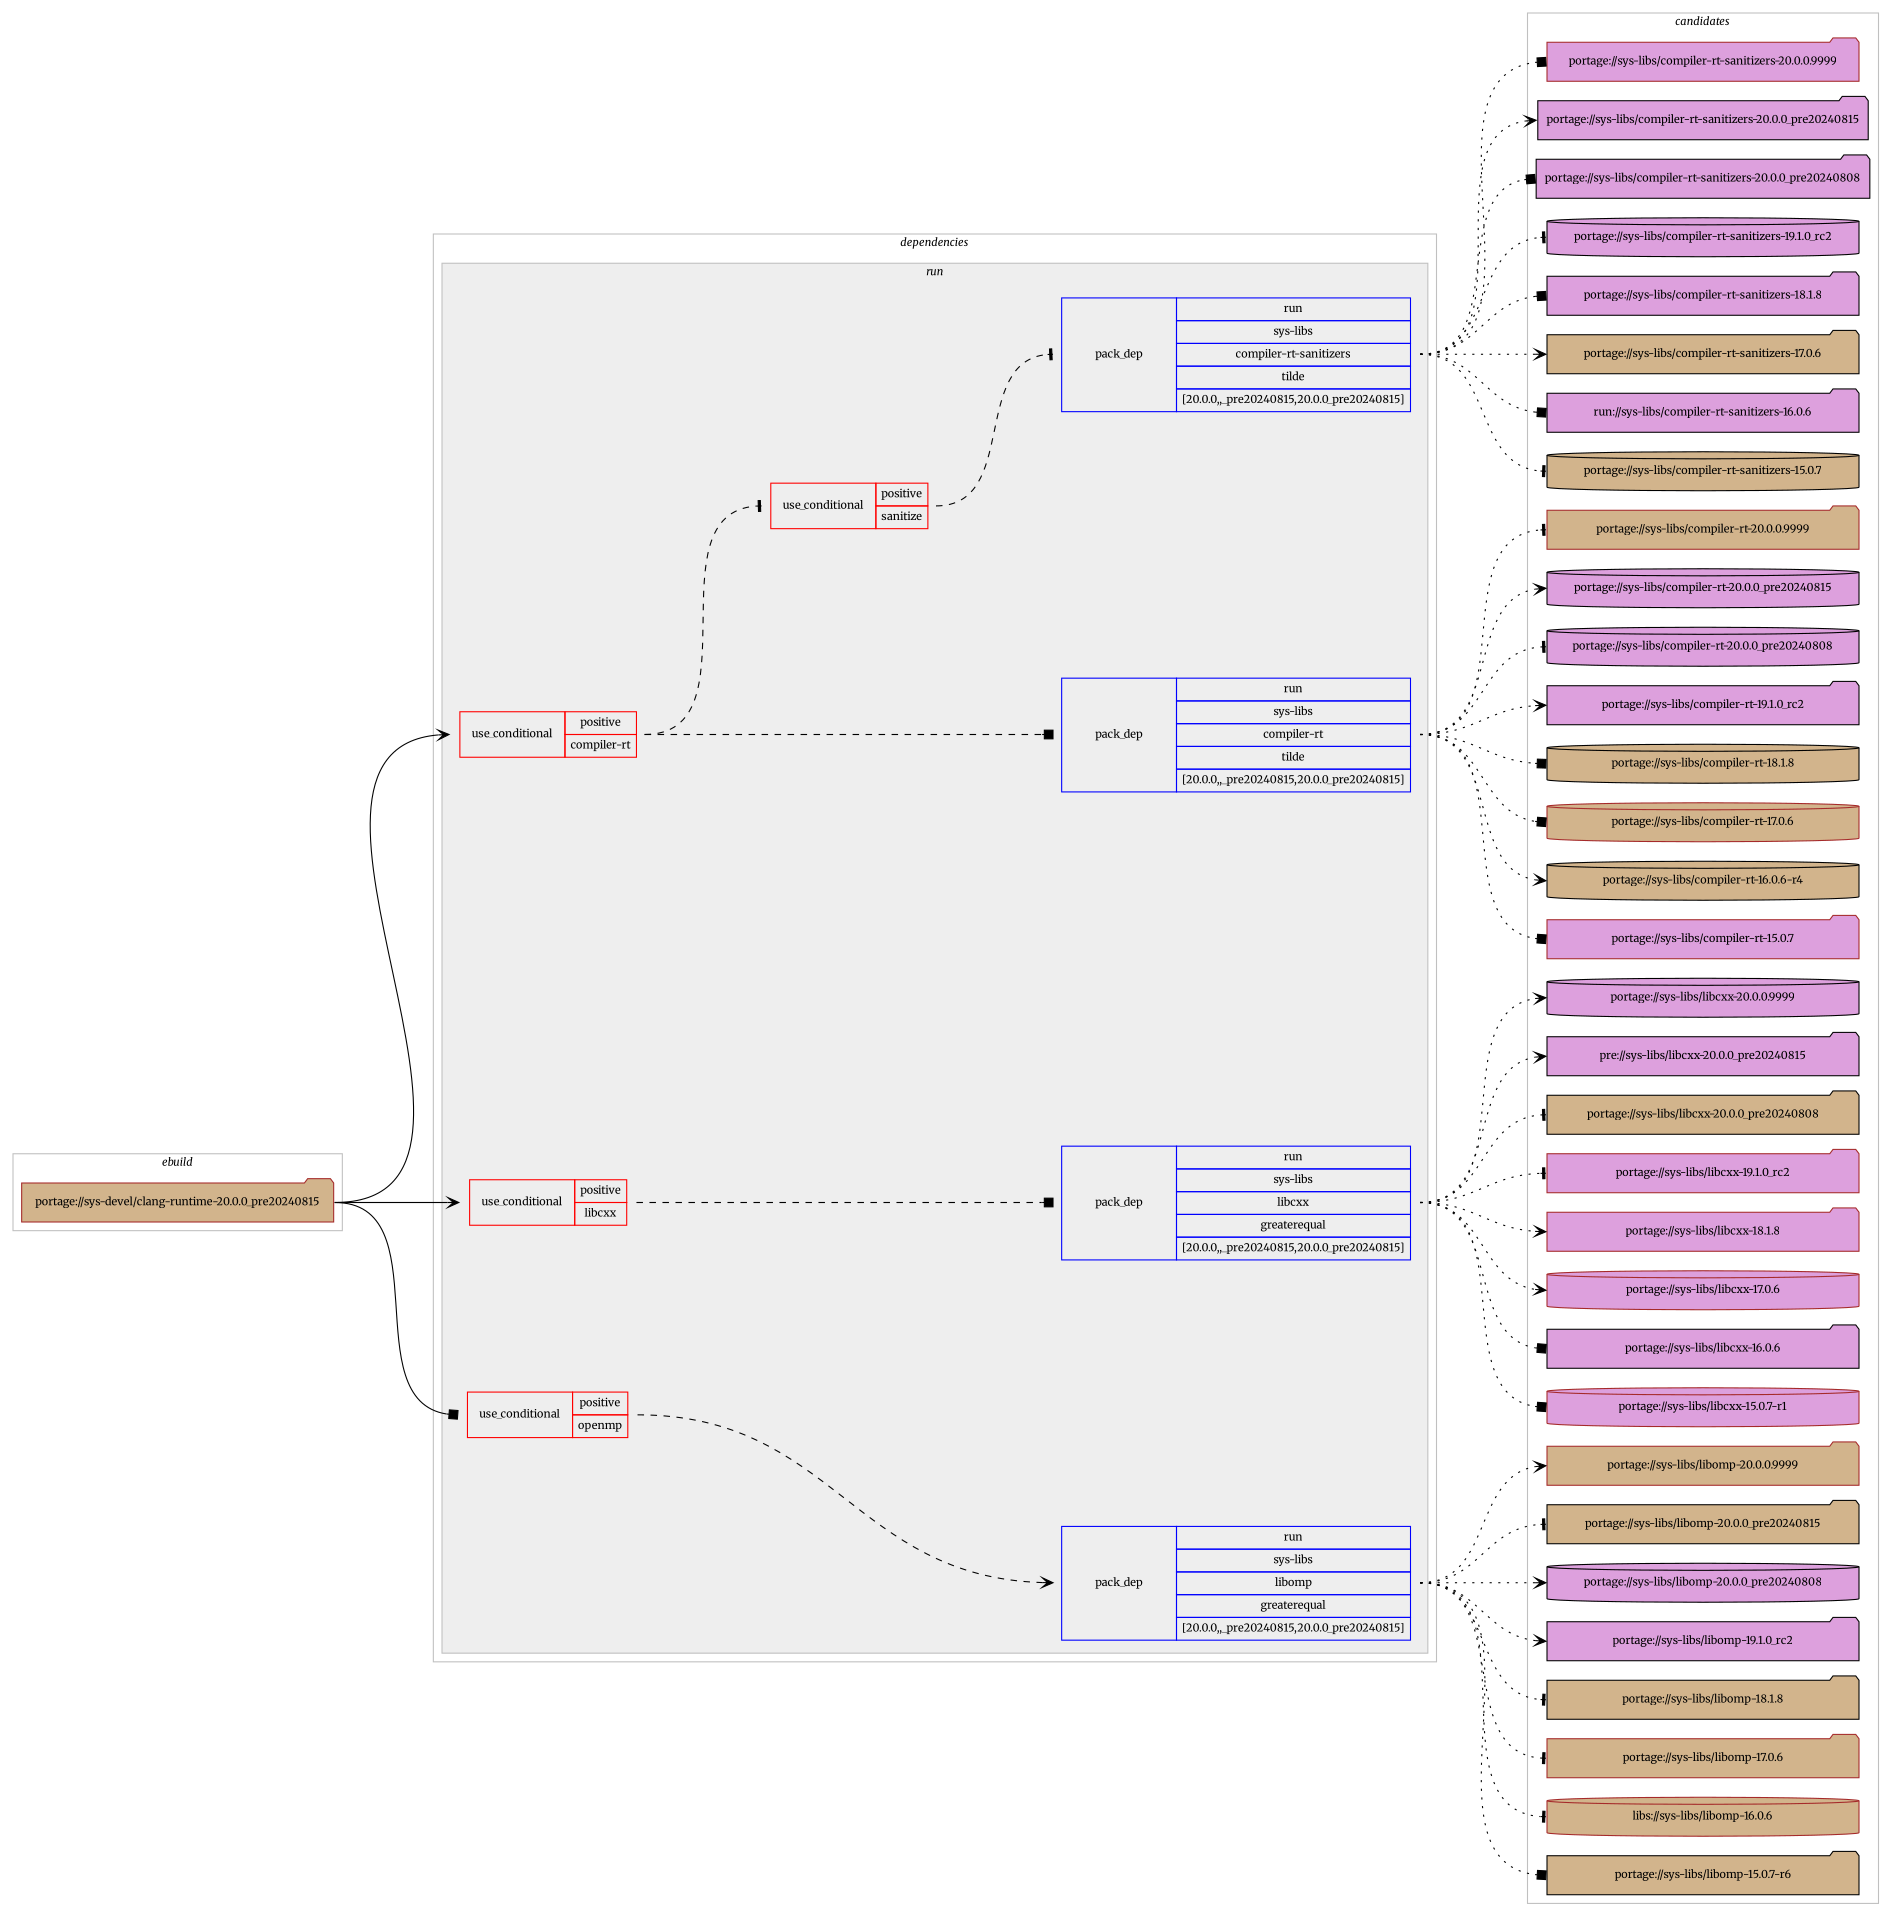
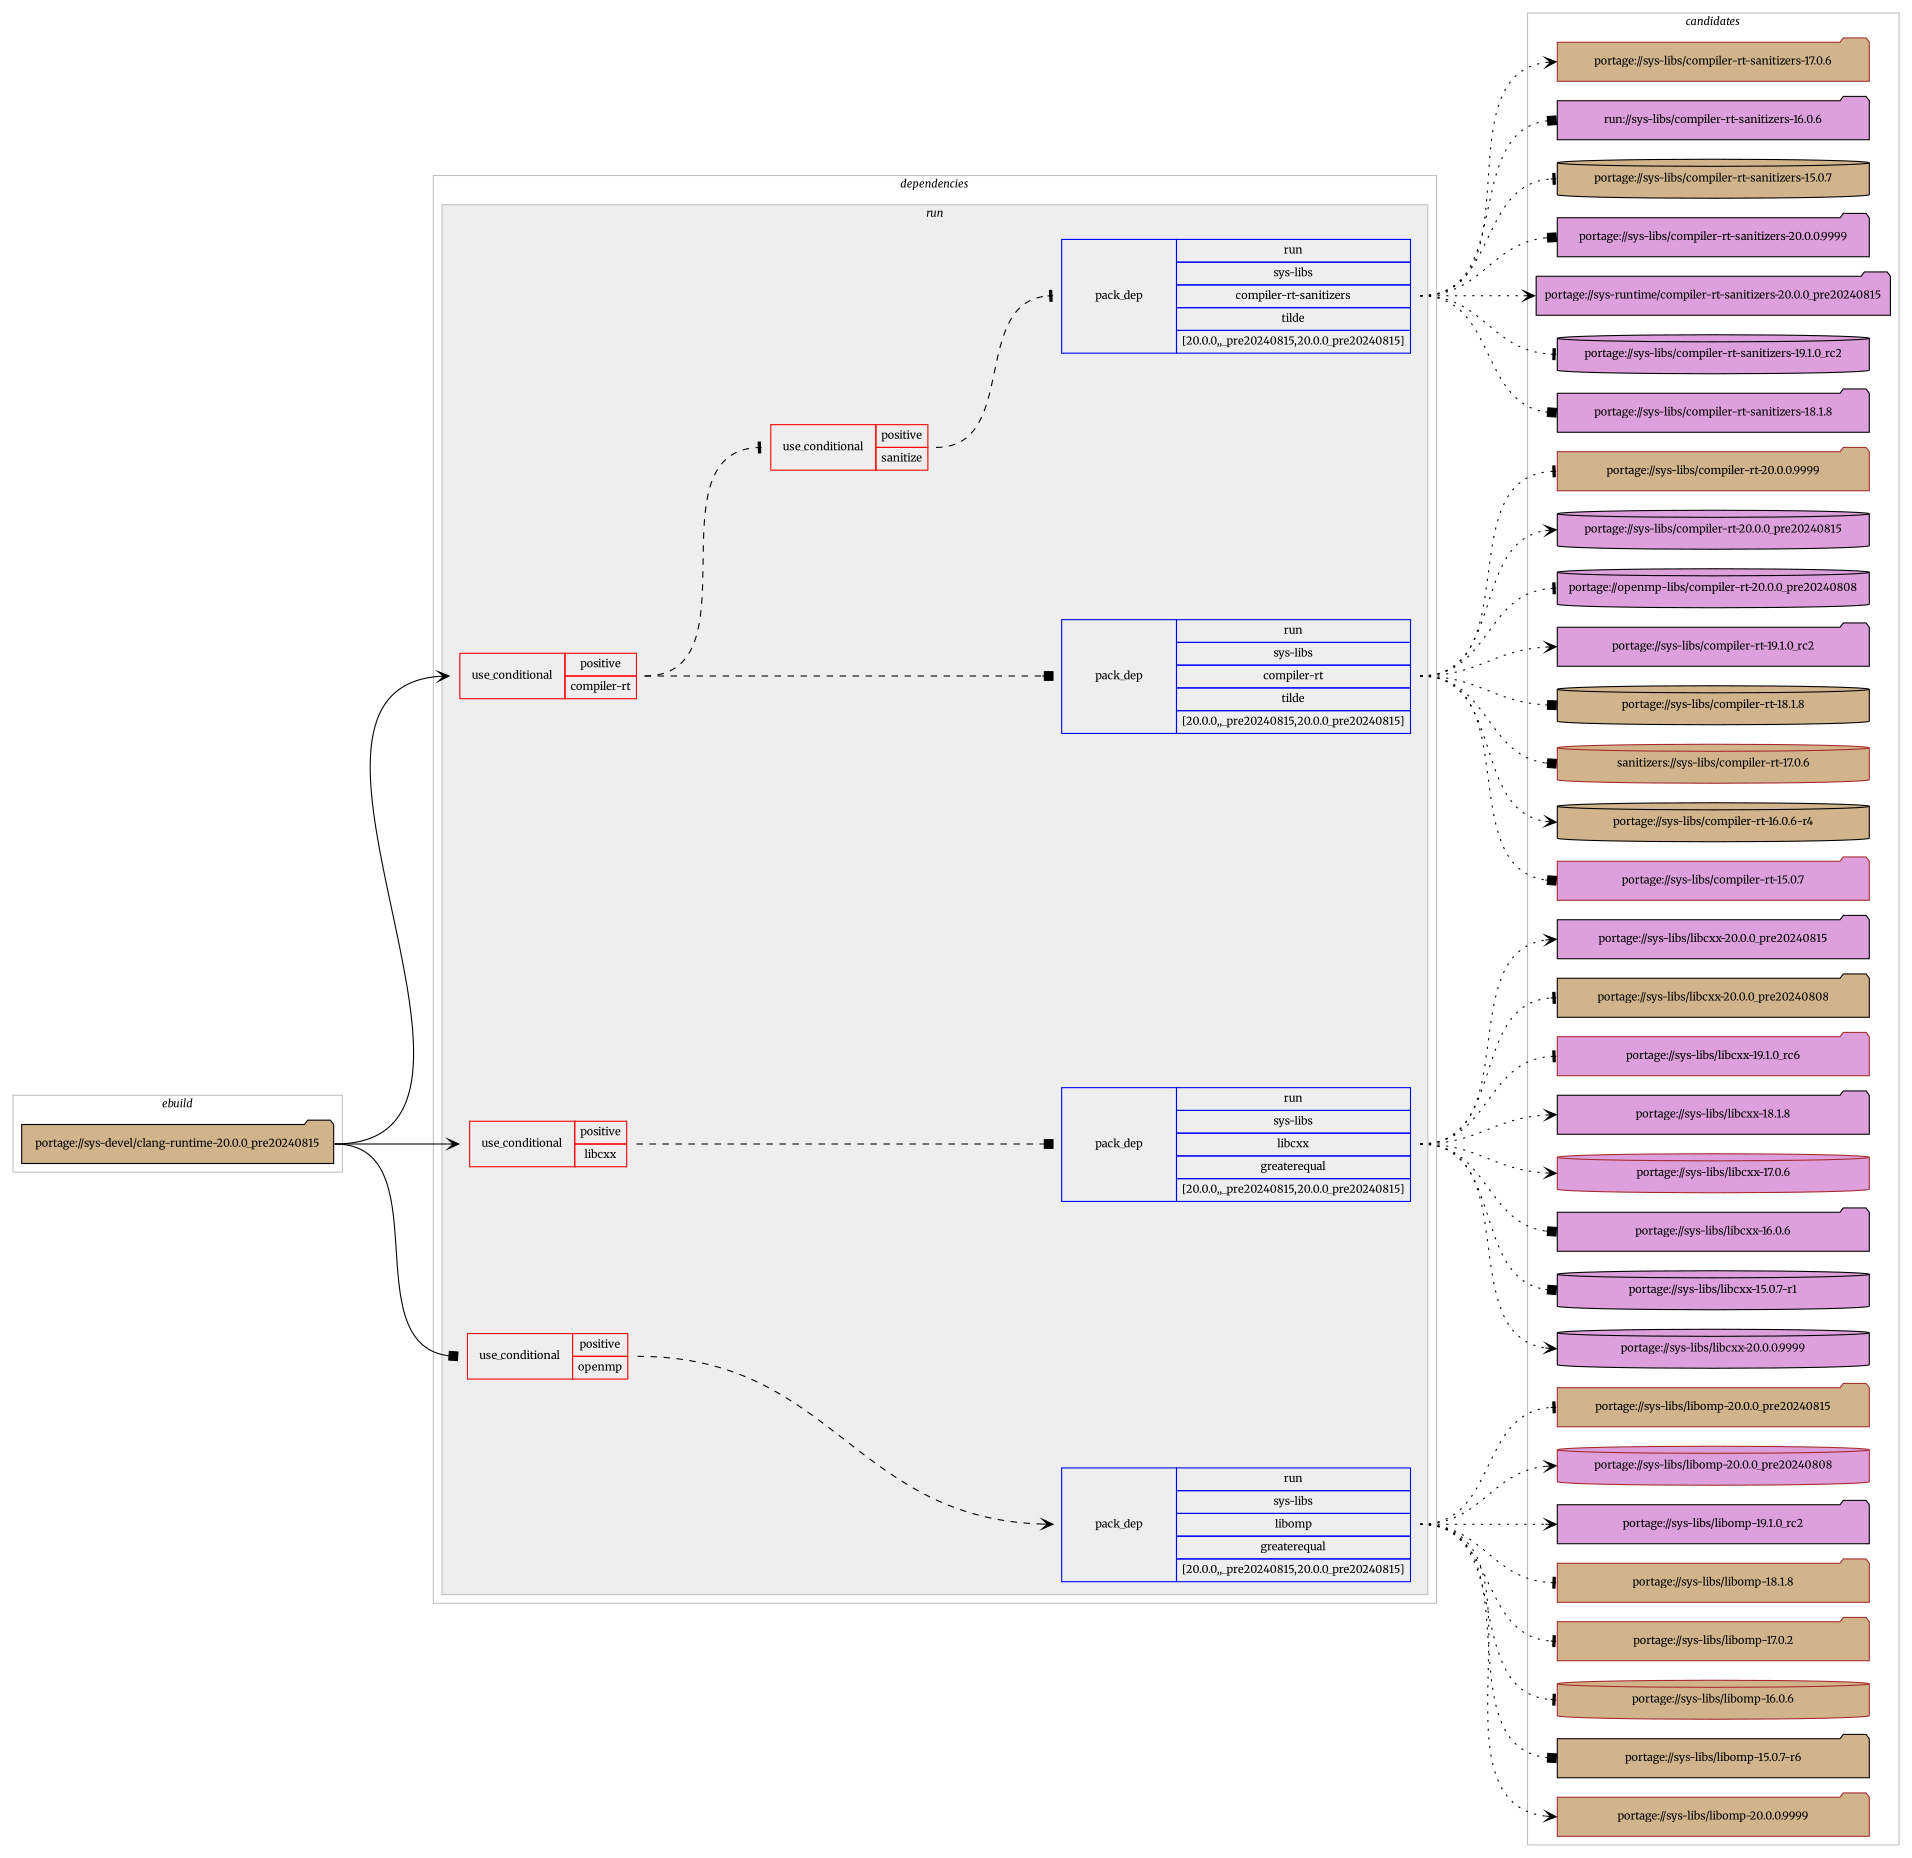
(1703, 62) -> (1713, 237)
(1703, 120) -> (1713, 296)
(1703, 179) -> none
(1703, 354) -> (1713, 62)
(1703, 647) -> (1713, 588)
(1703, 822) -> (1713, 764)
(1703, 1056) -> (1713, 939)
(1703, 1173) -> (1713, 1056)
(178, 1202) -> (178, 1144)
(1703, 1232) -> (1713, 1115)
(1703, 1407) -> (1713, 1290)
(1703, 1524) -> (1713, 1407)
(1703, 1583) -> (1713, 1466)
(1703, 1700) -> (1713, 1583)
(1703, 1758) -> (1713, 1641)
(1703, 1817) -> (1713, 1700)
